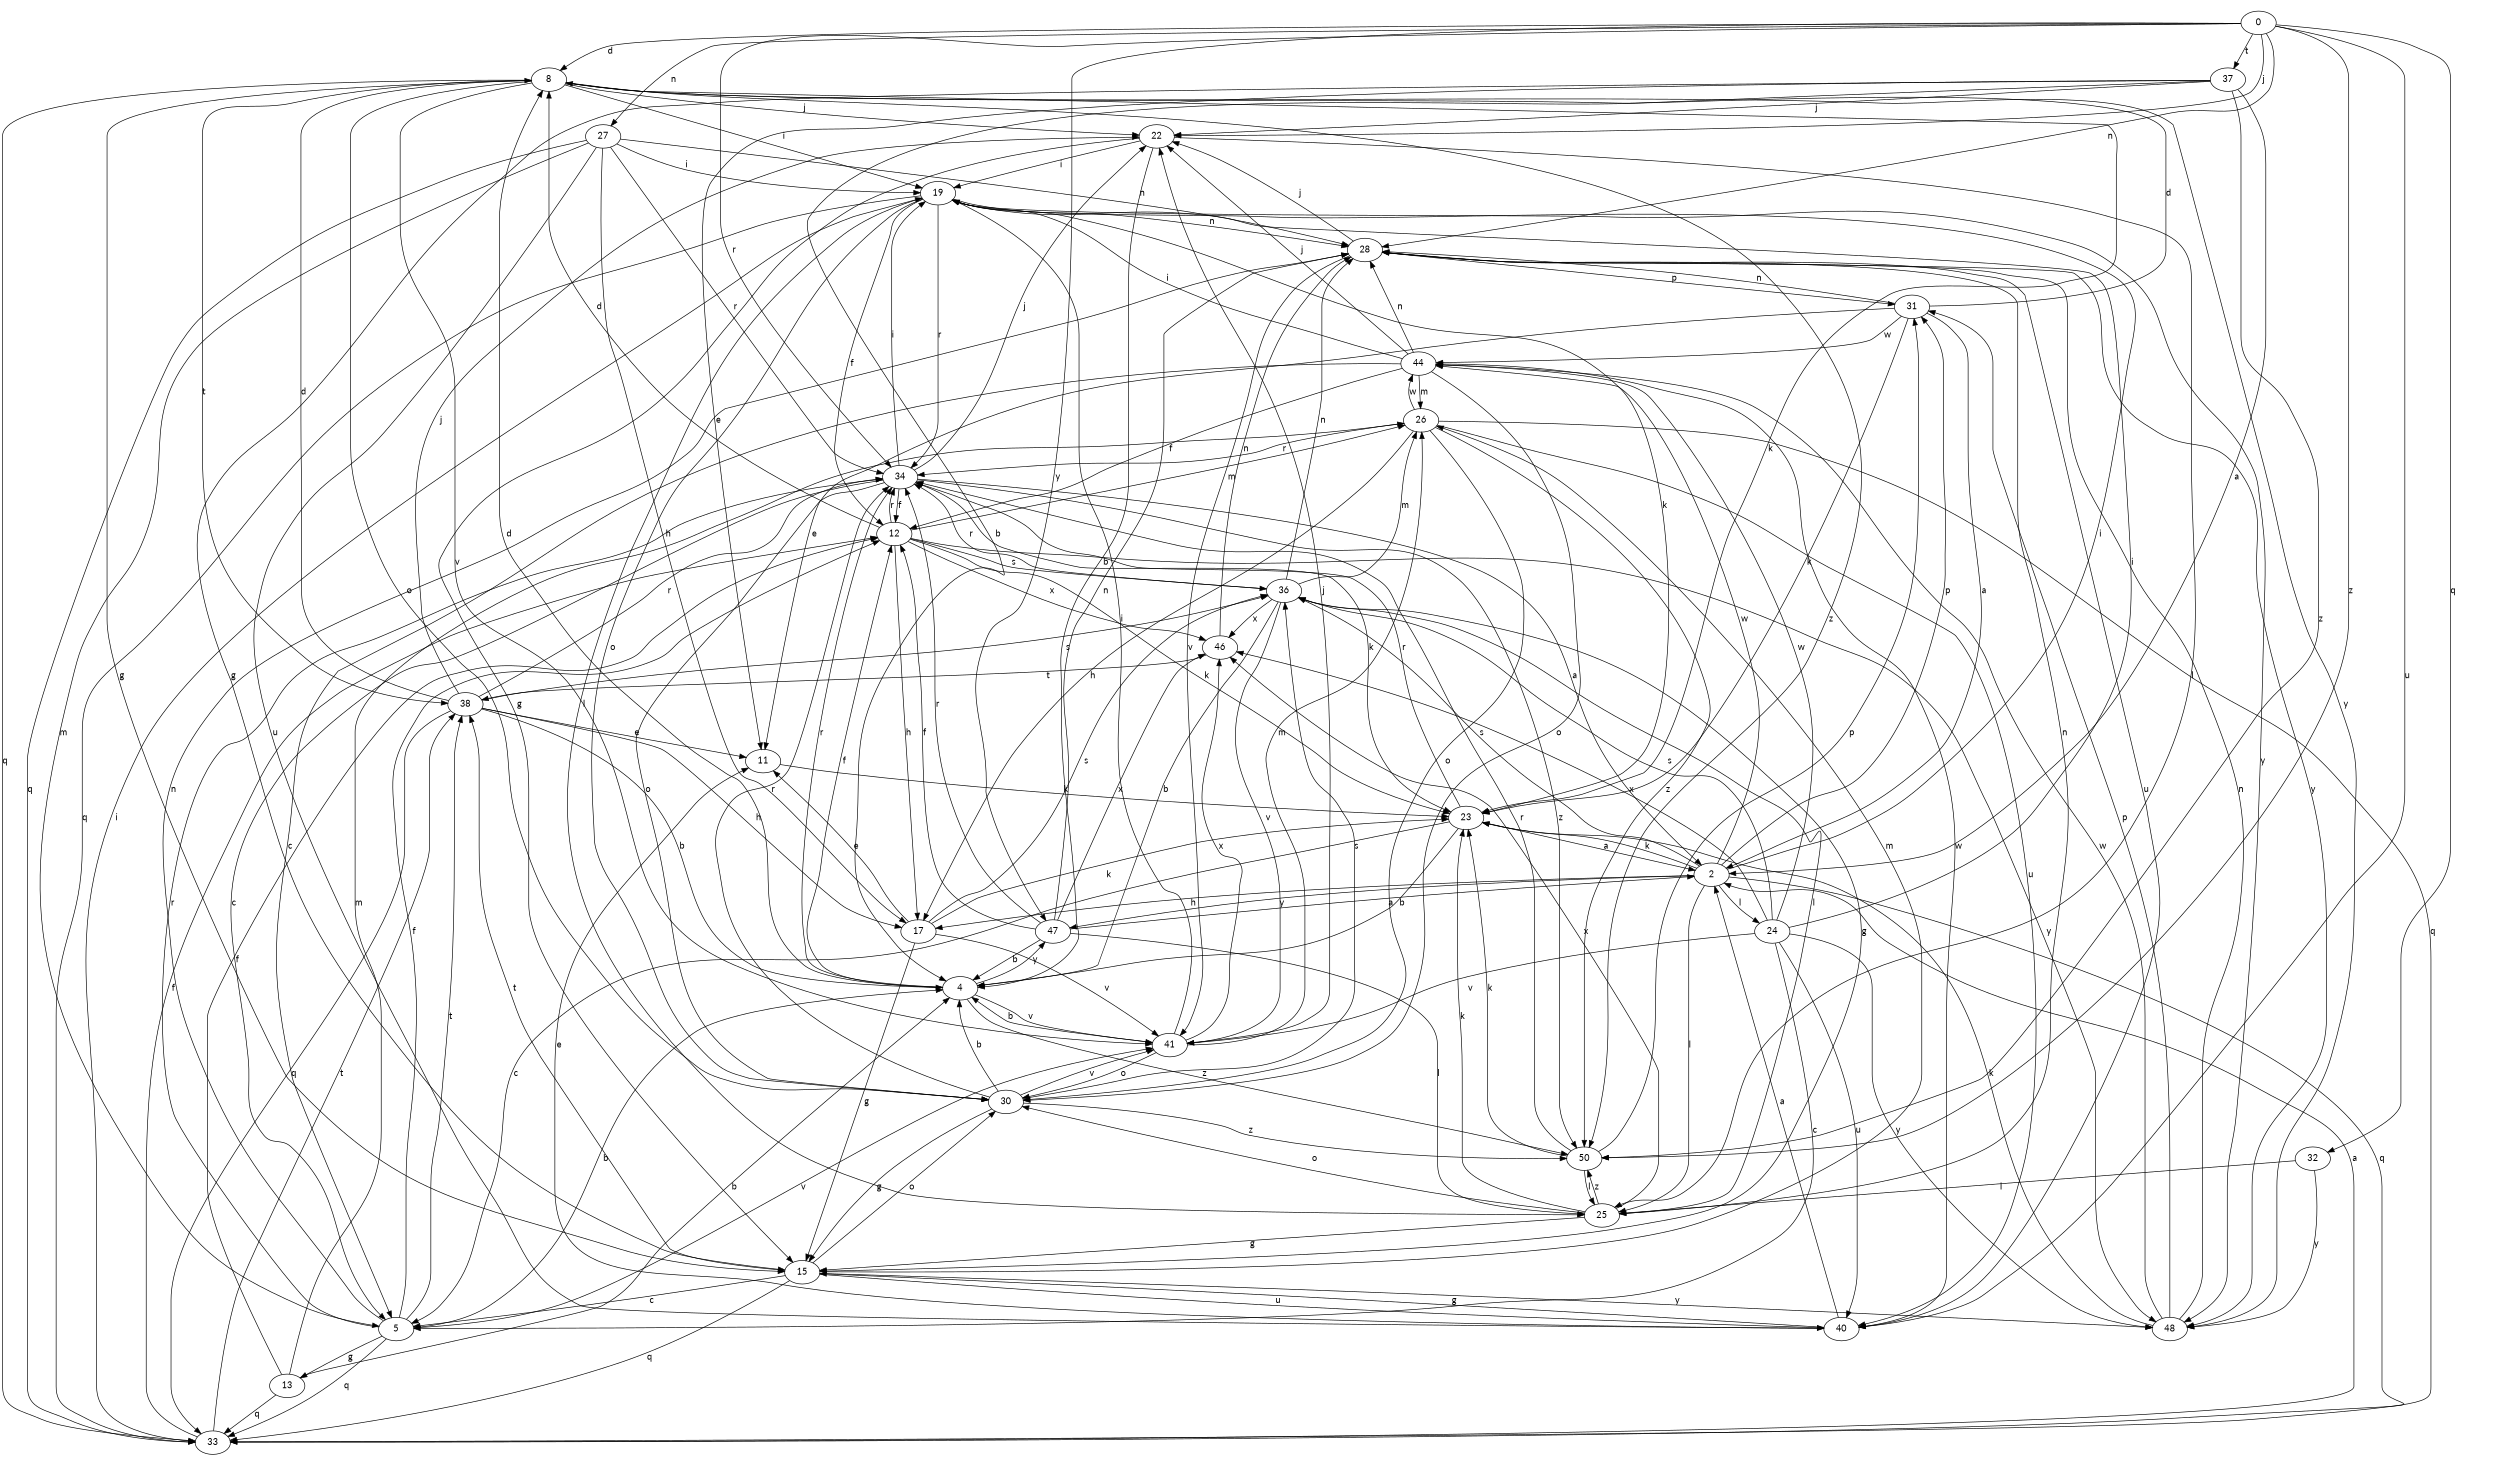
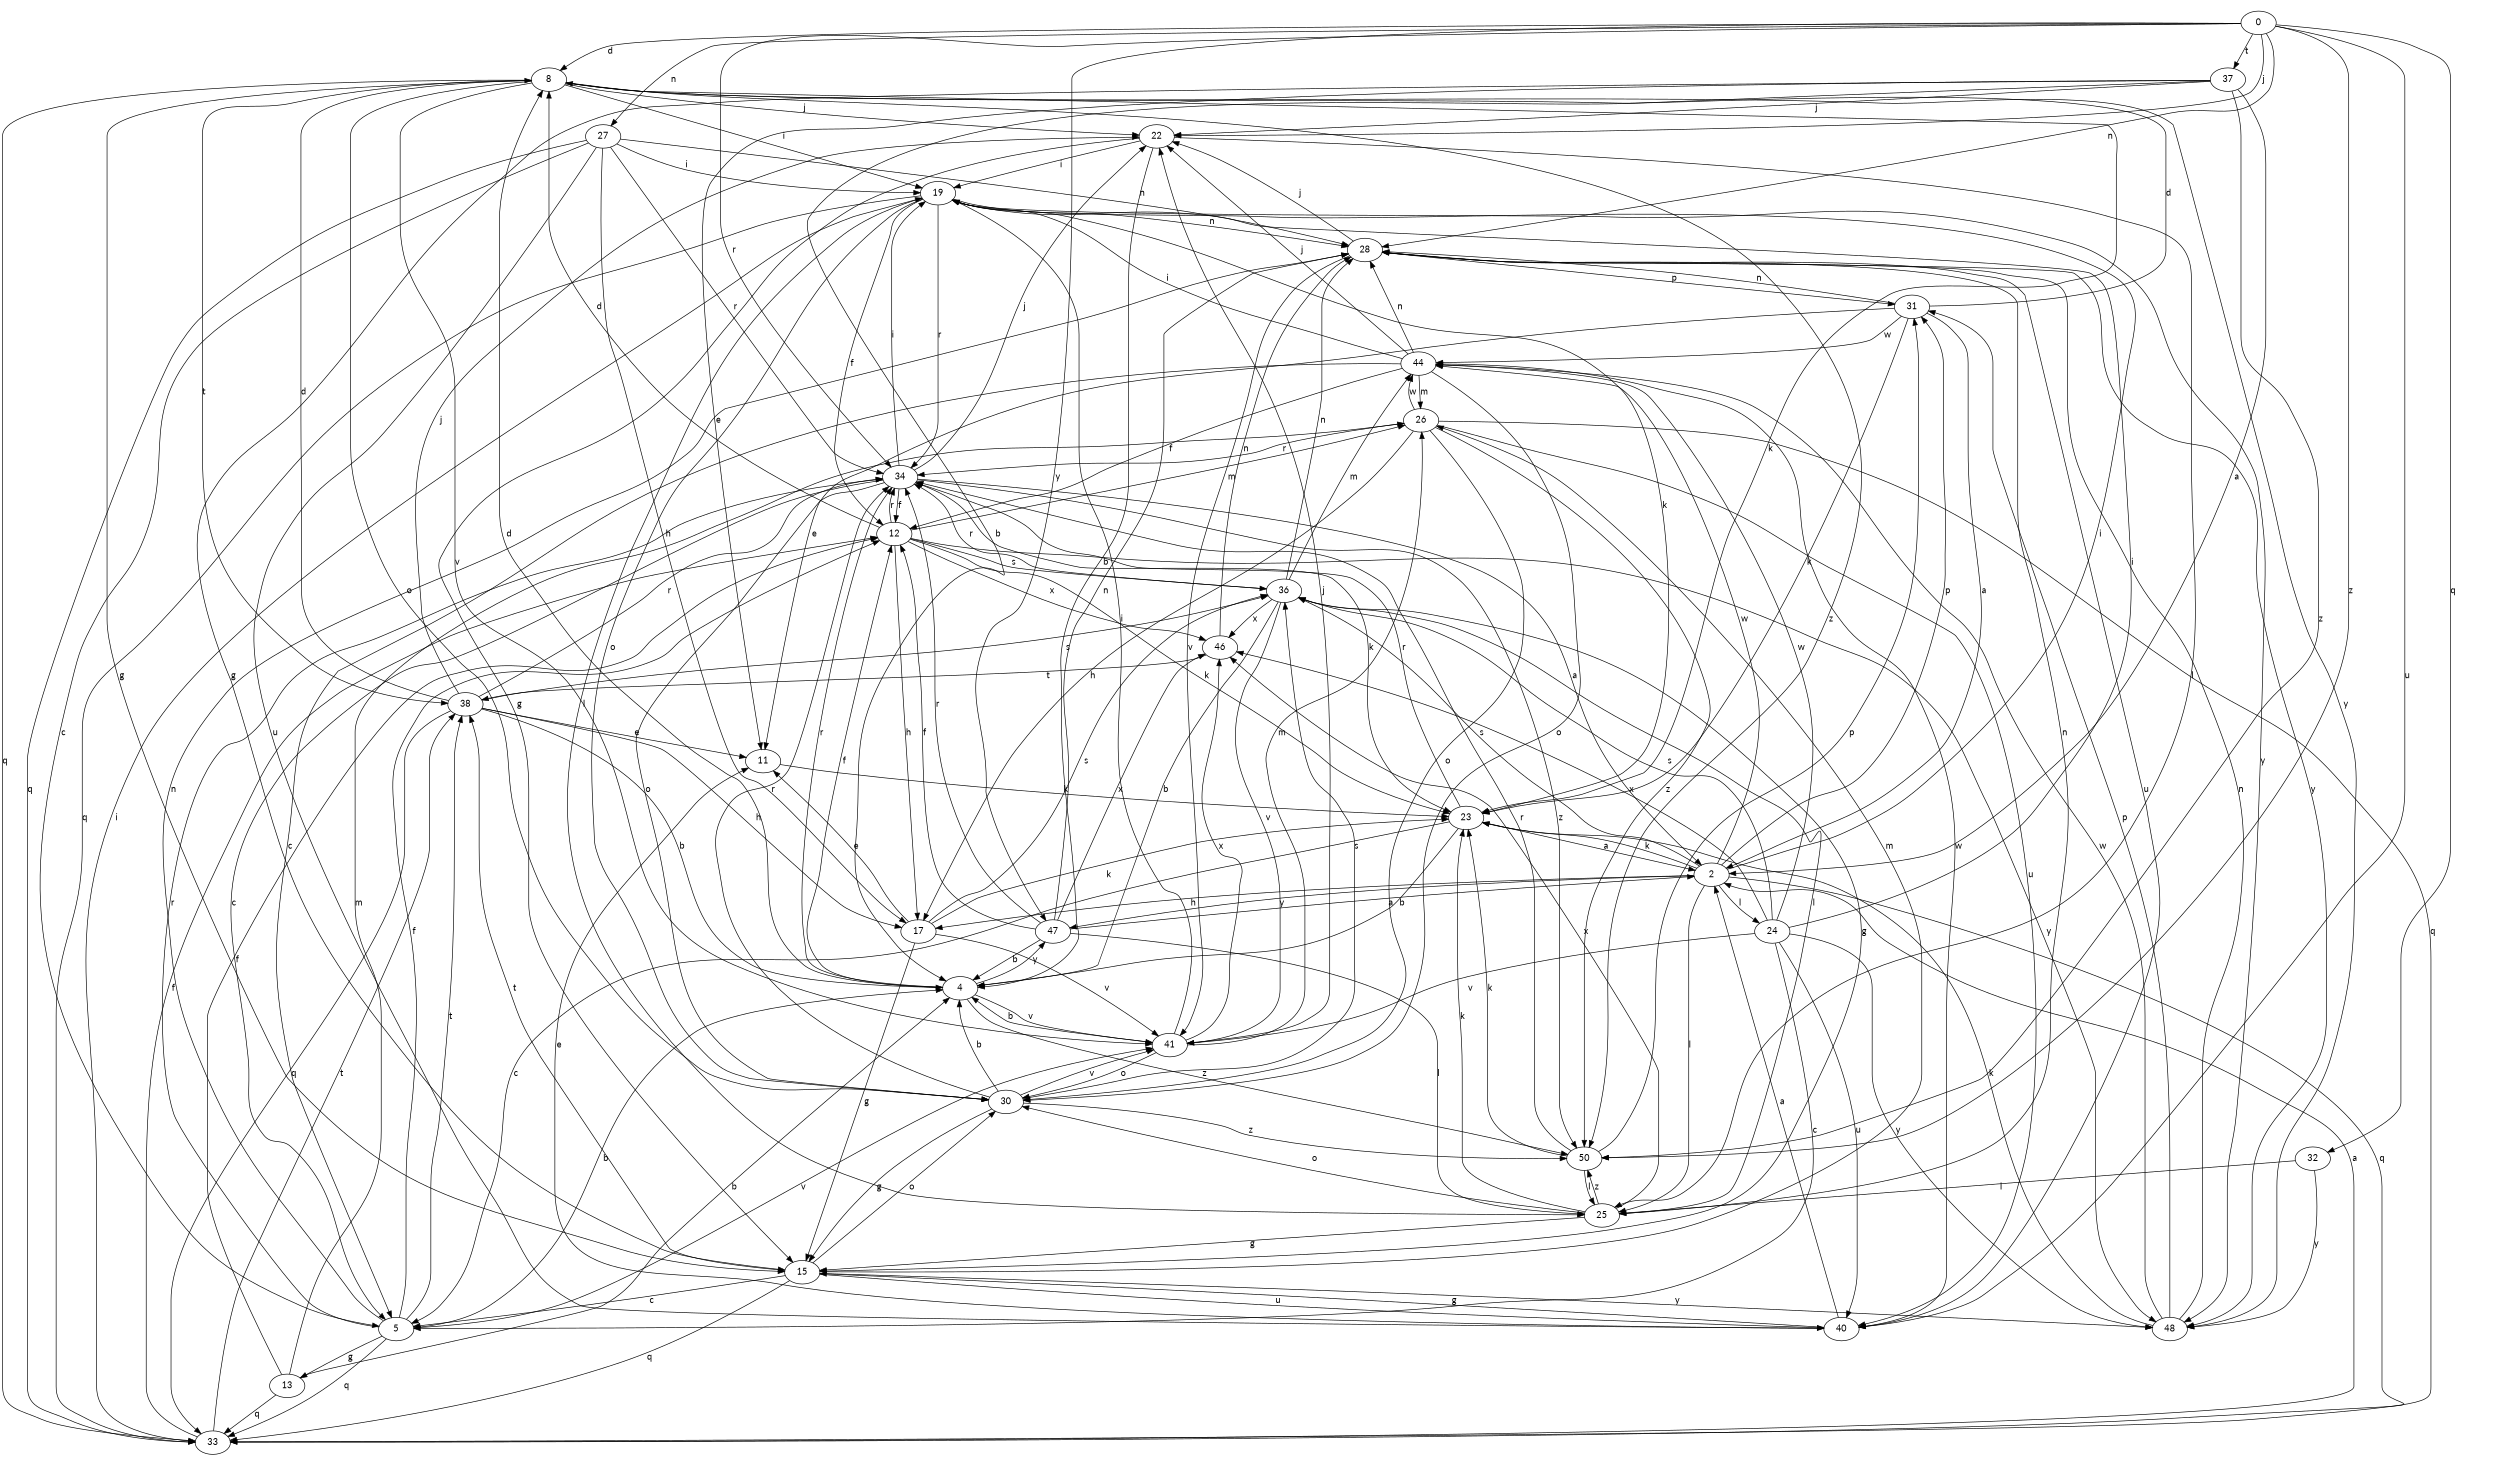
(1393, 538) -> (1343, 477)
(64, 733) -> (64, 733)
